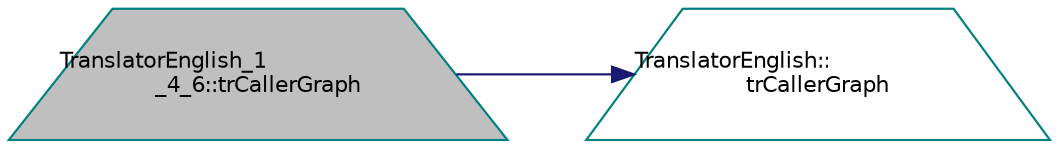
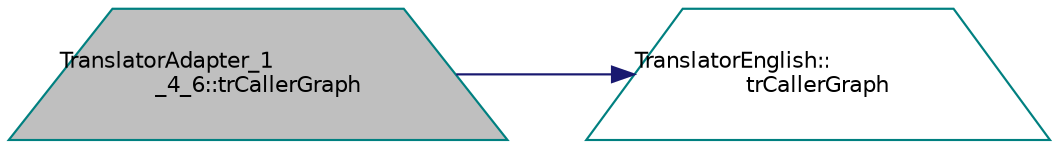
(258, 74) -> (258, 74)
